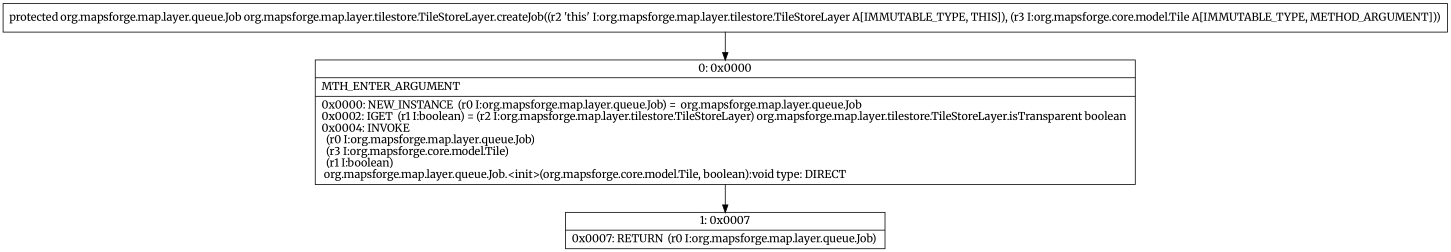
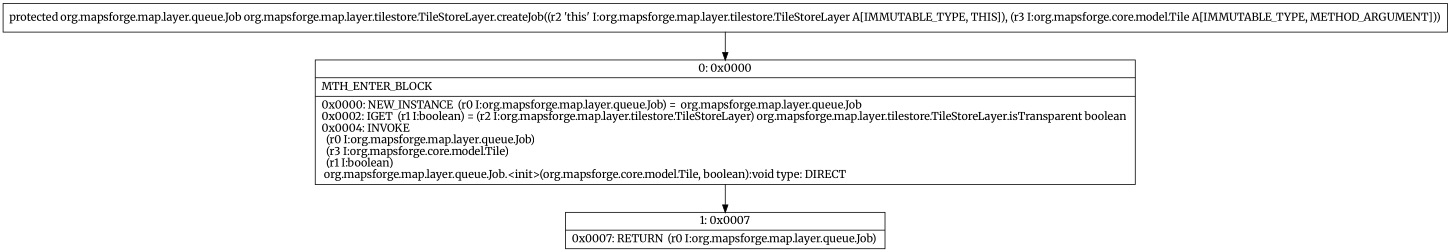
(391, 87) -> (377, 87)
